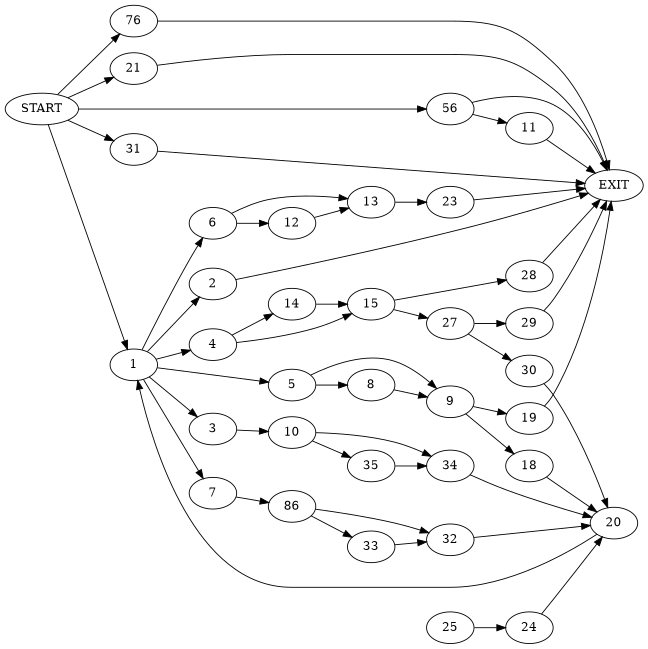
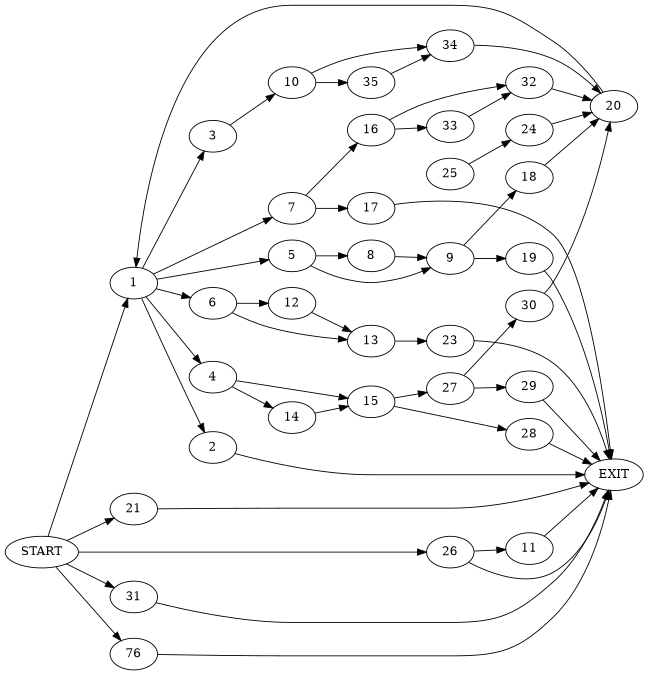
(450, 109) -> (450, 552)
none -> (371, 208)
(292, 506) -> (371, 130)
